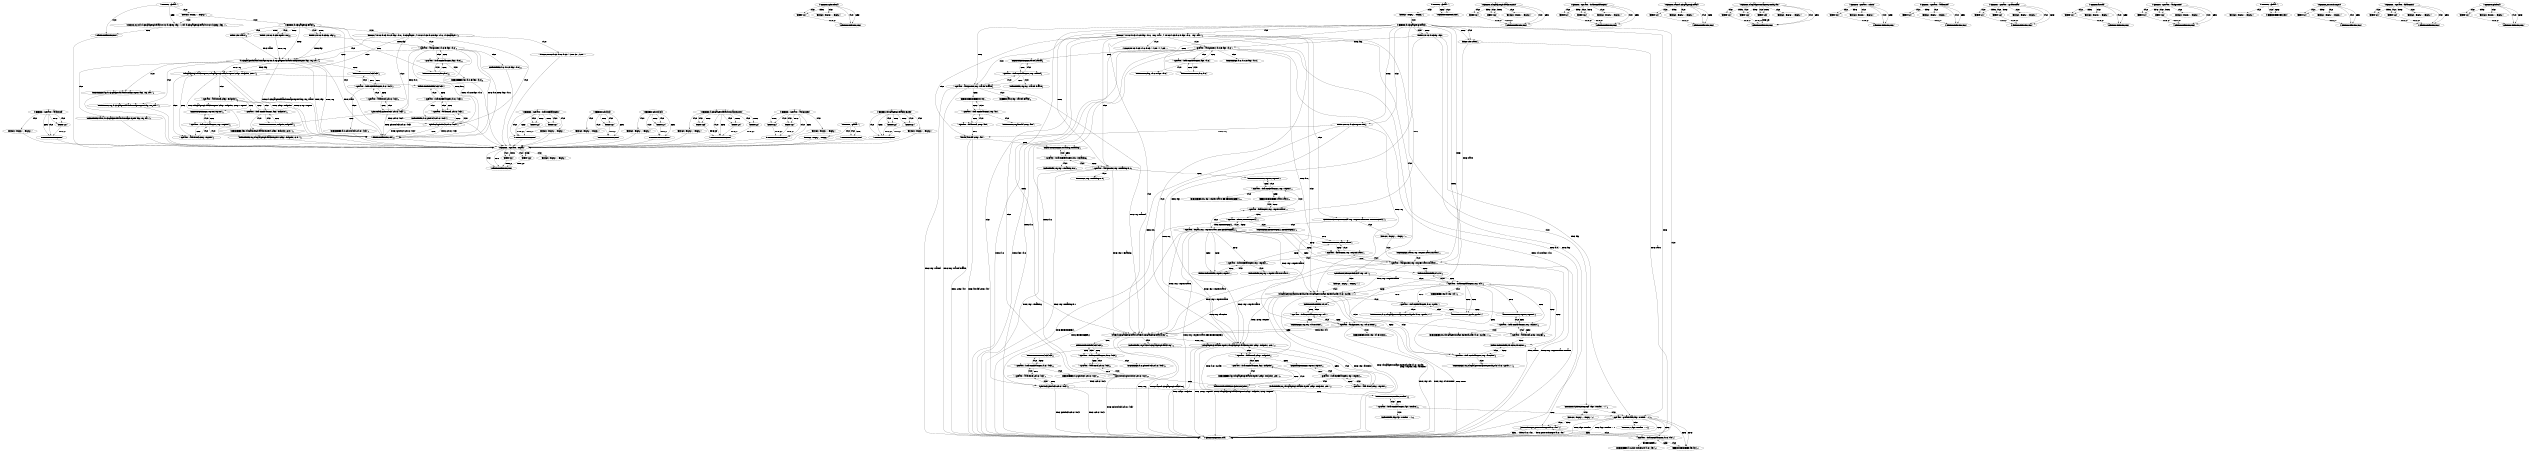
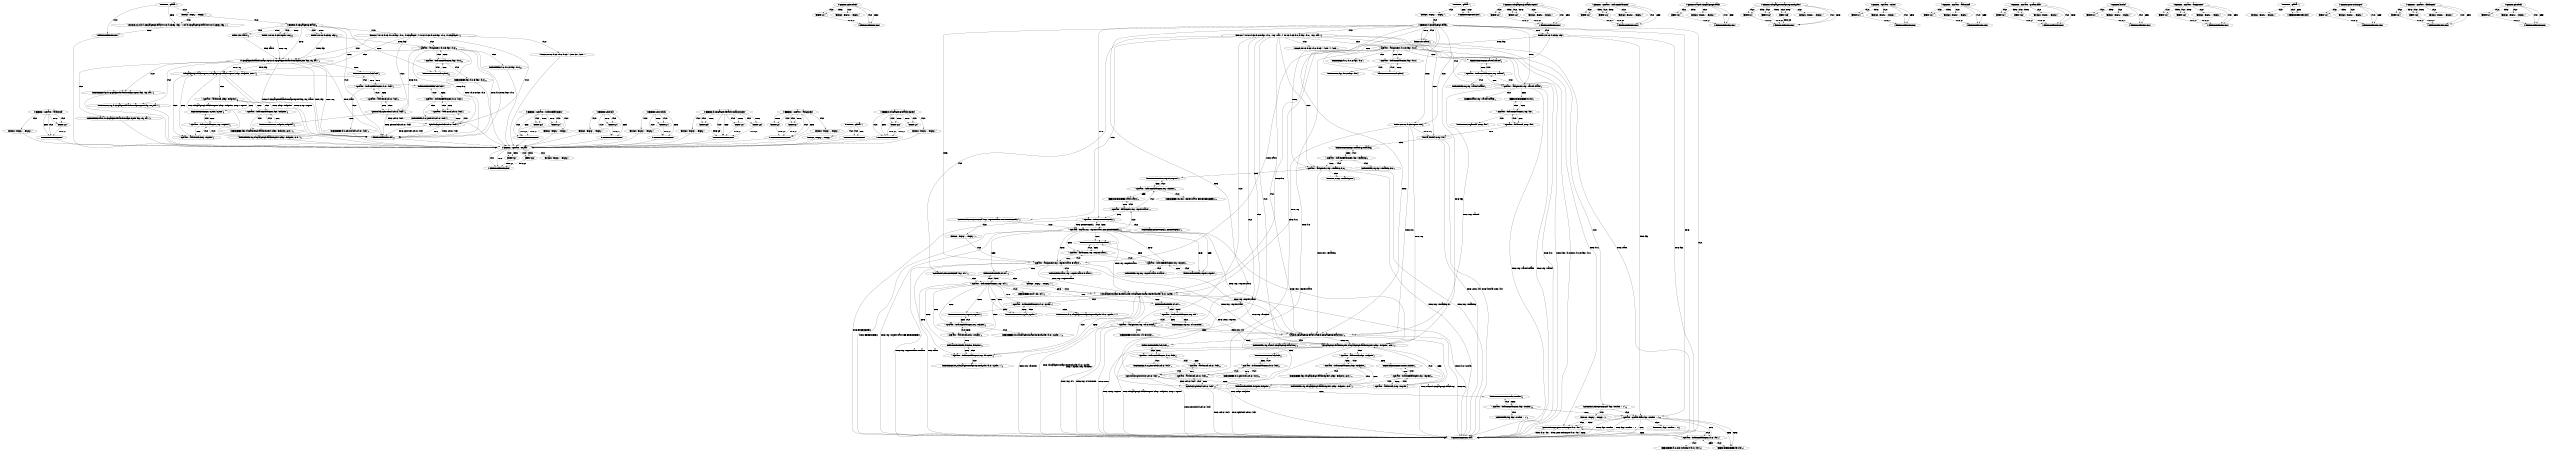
(1416, 258) -> (1063, 268)
(1650, 443) -> (1695, 443)
